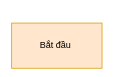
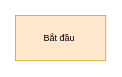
(57, 45) -> (60, 38)
